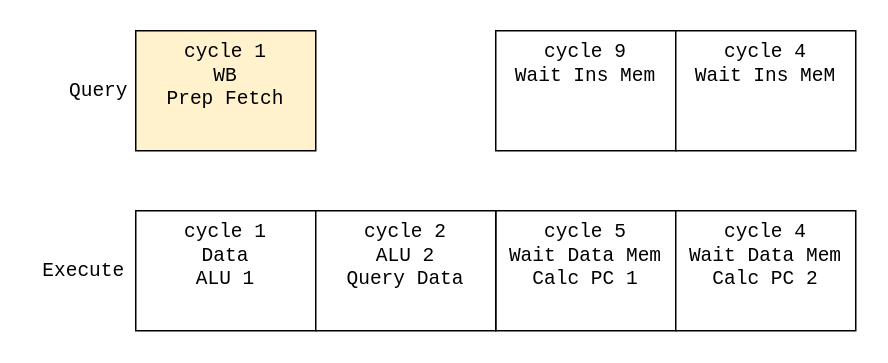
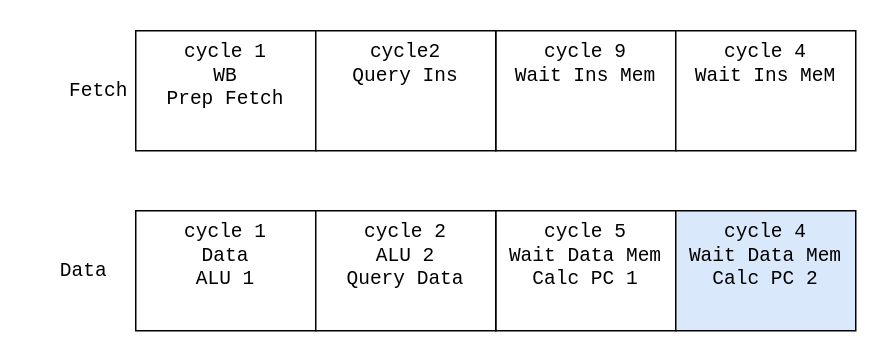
(99, 91) -> (99, 91)
(226, 91) -> (226, 91)
none -> (406, 91)
(84, 271) -> (84, 271)
(766, 271) -> (766, 271)
